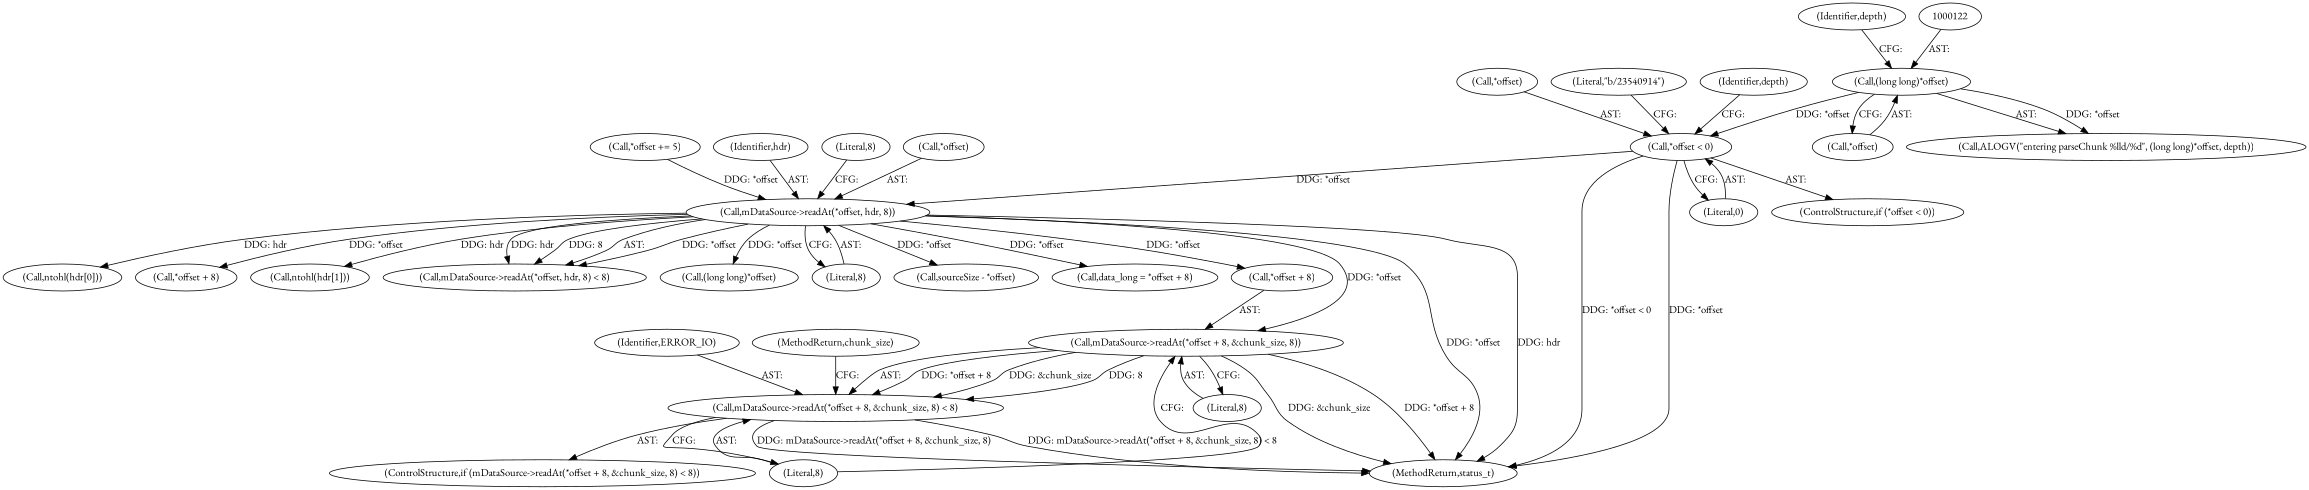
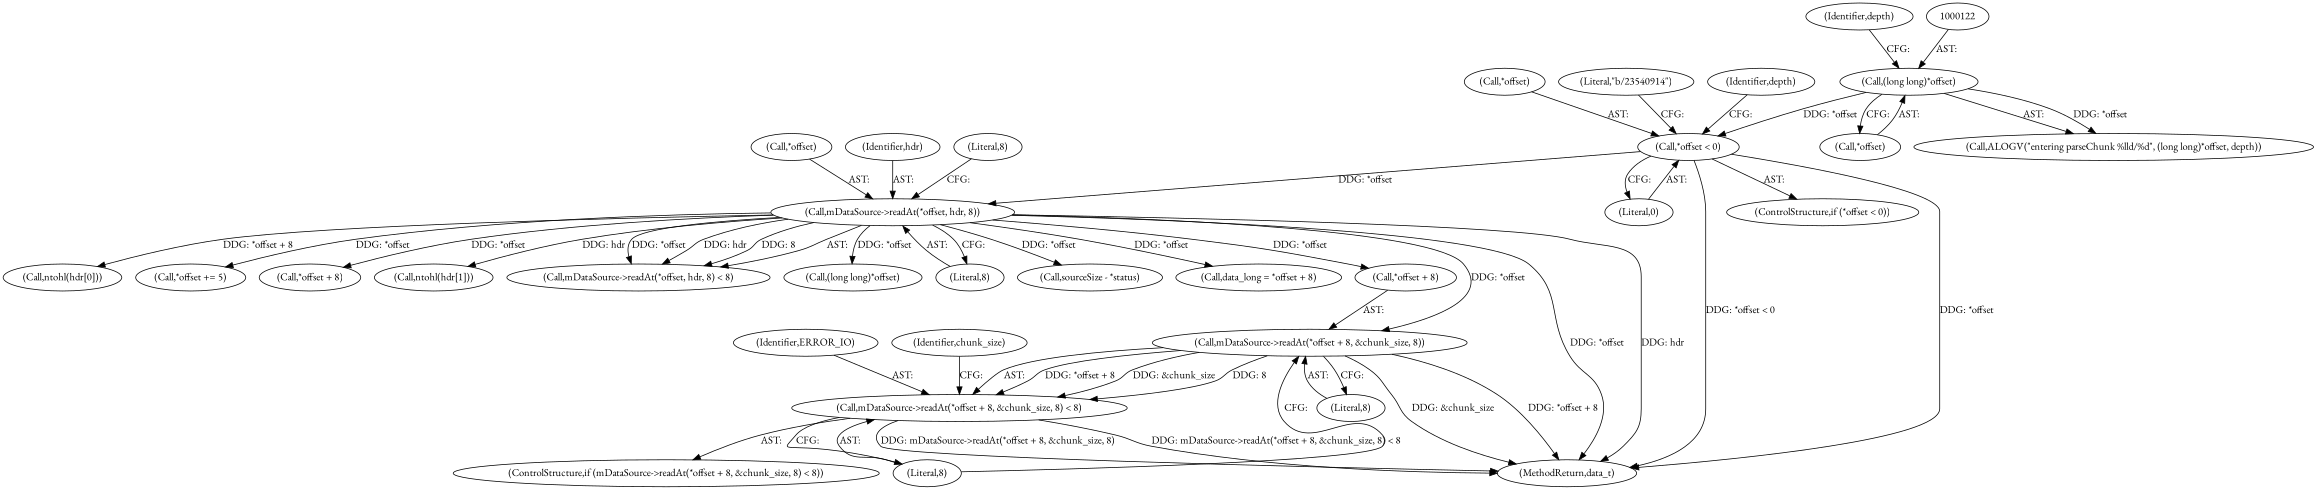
(712, 180) -> (446, 229)
(266, 245) -> (258, 245)
(966, 278) -> (1090, 278)
(836, 343) -> (959, 343)
(1443, 473) -> (1567, 473)
